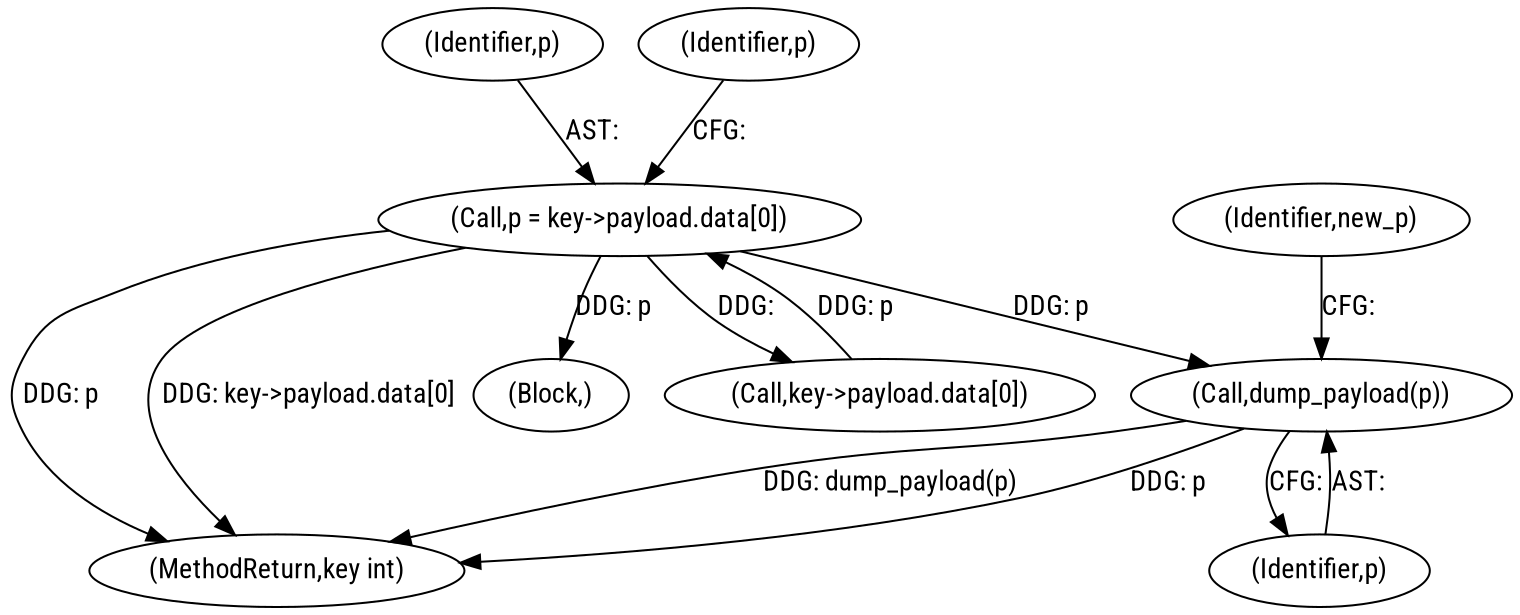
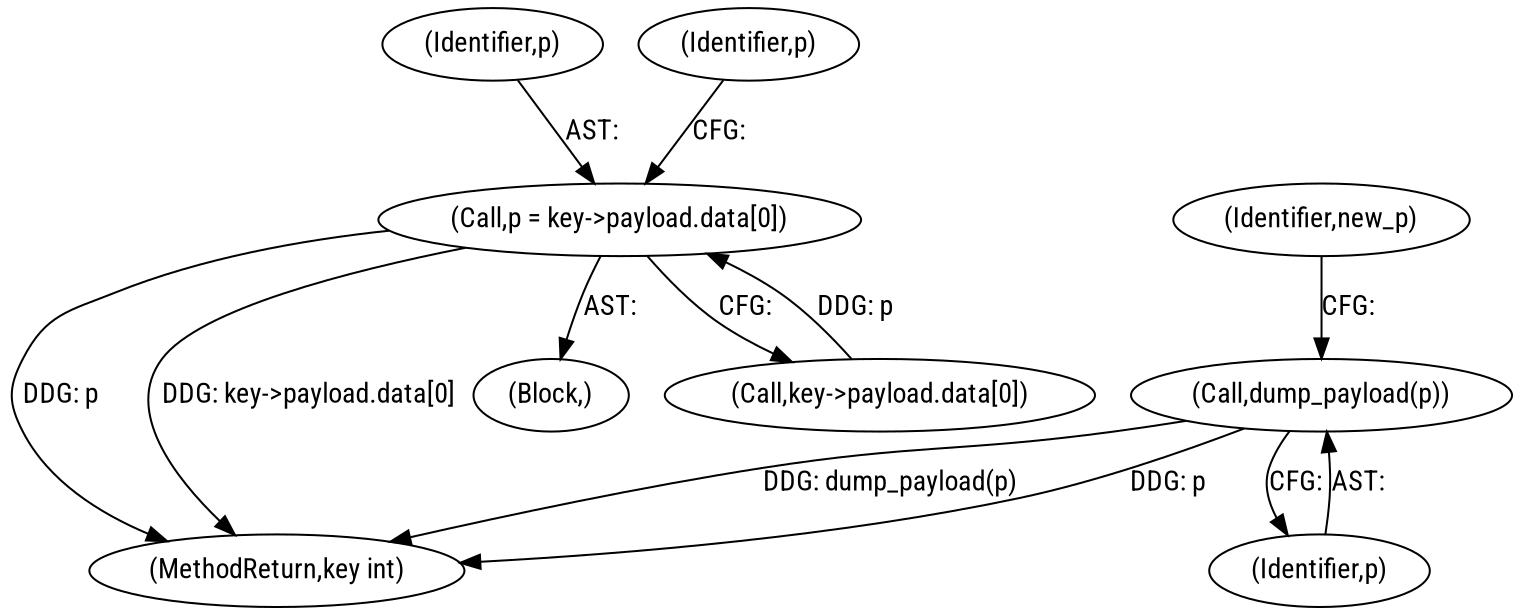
(965, 306) -> none
(614, 308) -> (614, 308)
(749, 308) -> (749, 308)
